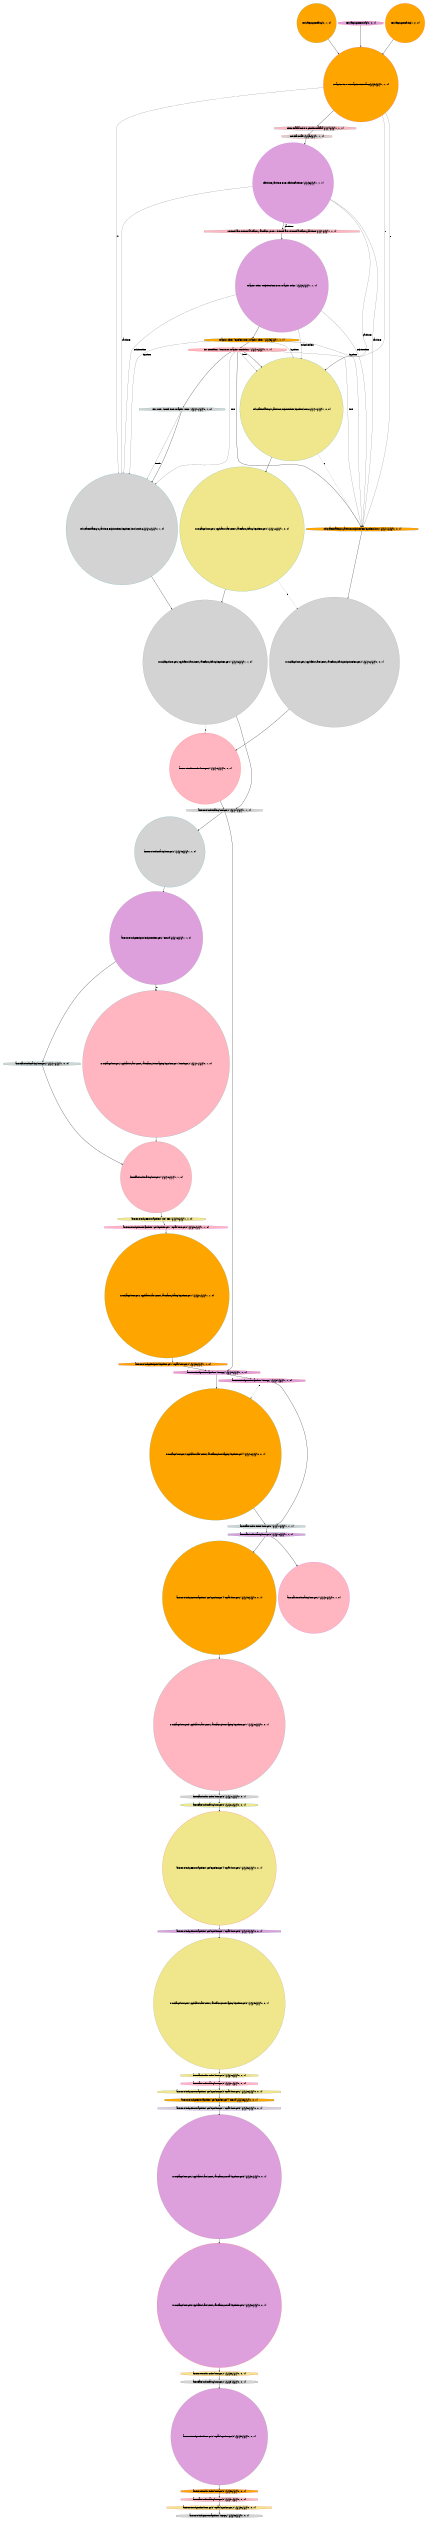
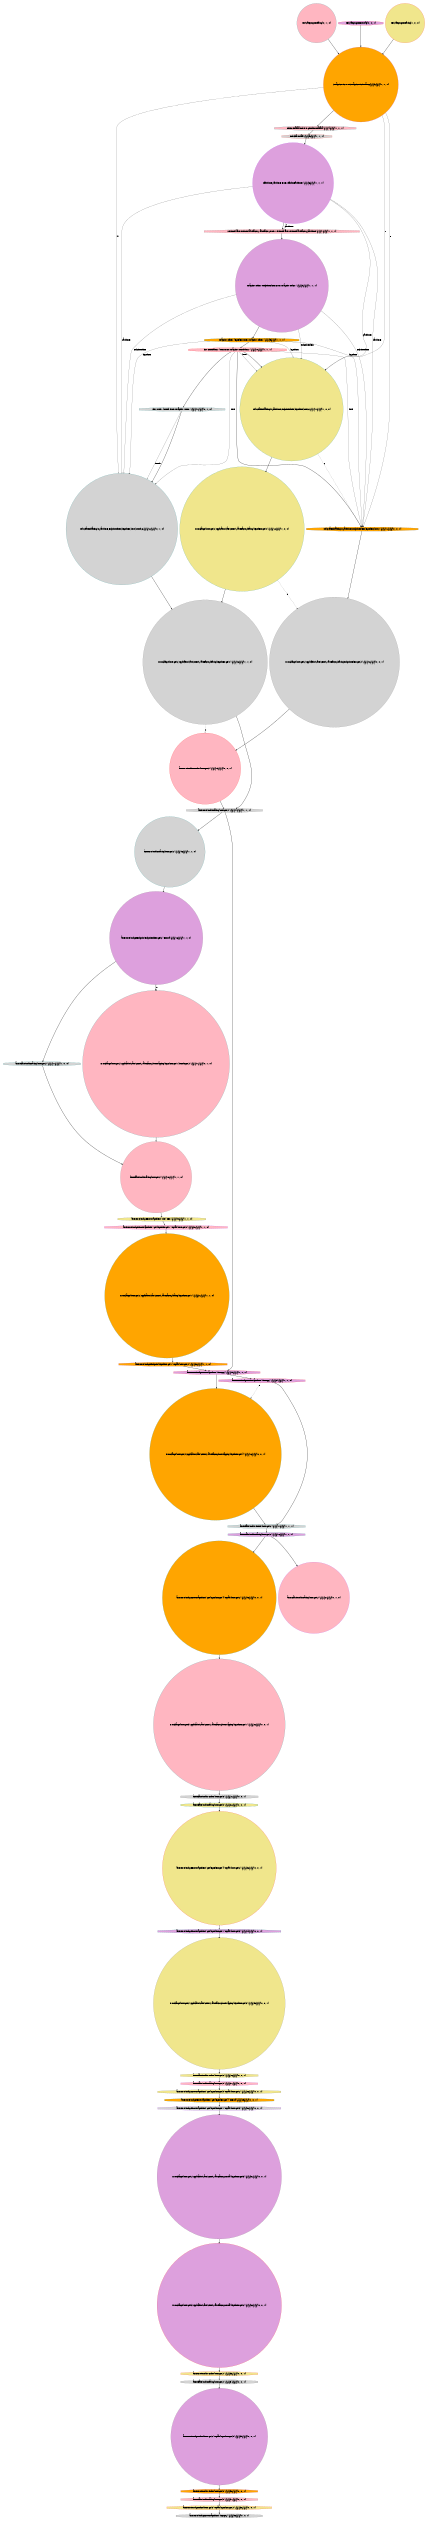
(317, 23) -> (317, 23)
(405, 23) -> (405, 23)
